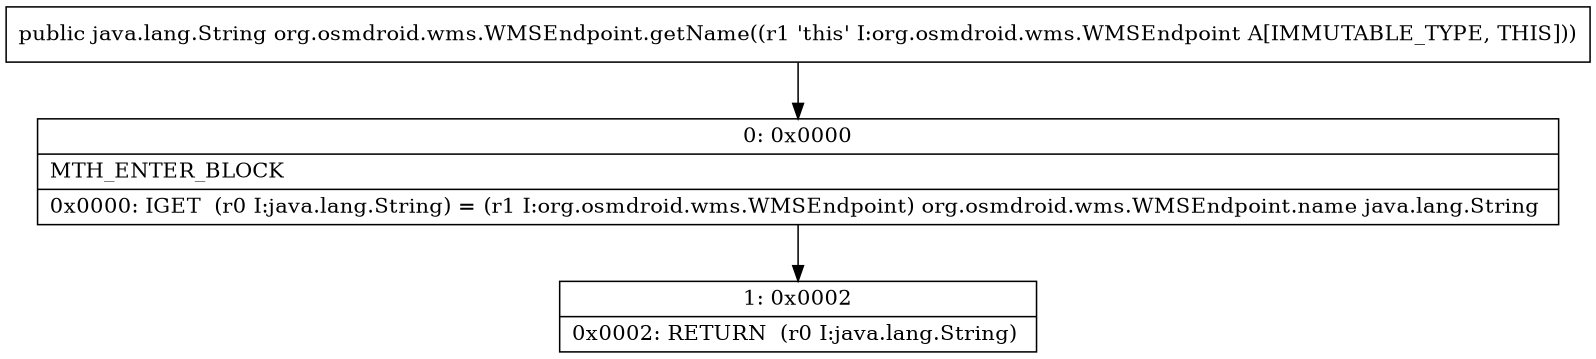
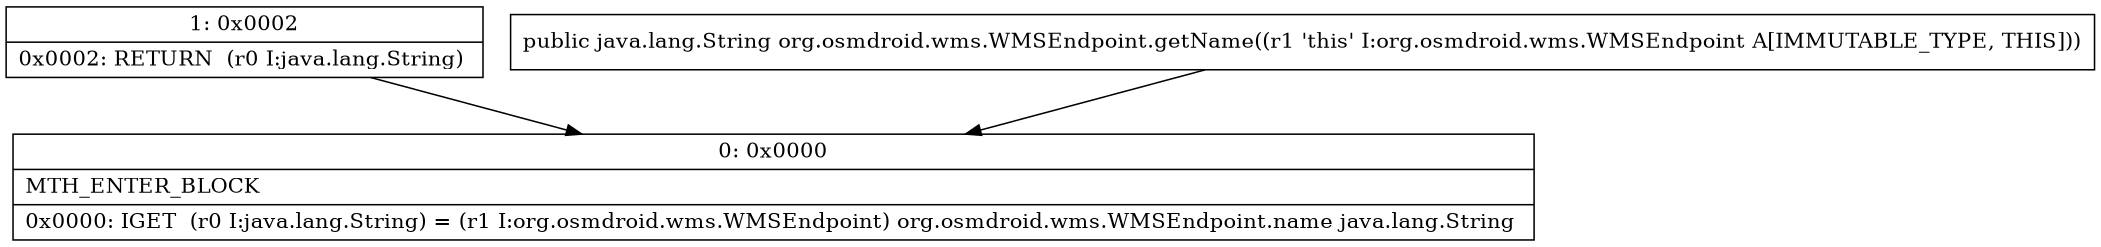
(798, 245) -> (469, 104)
